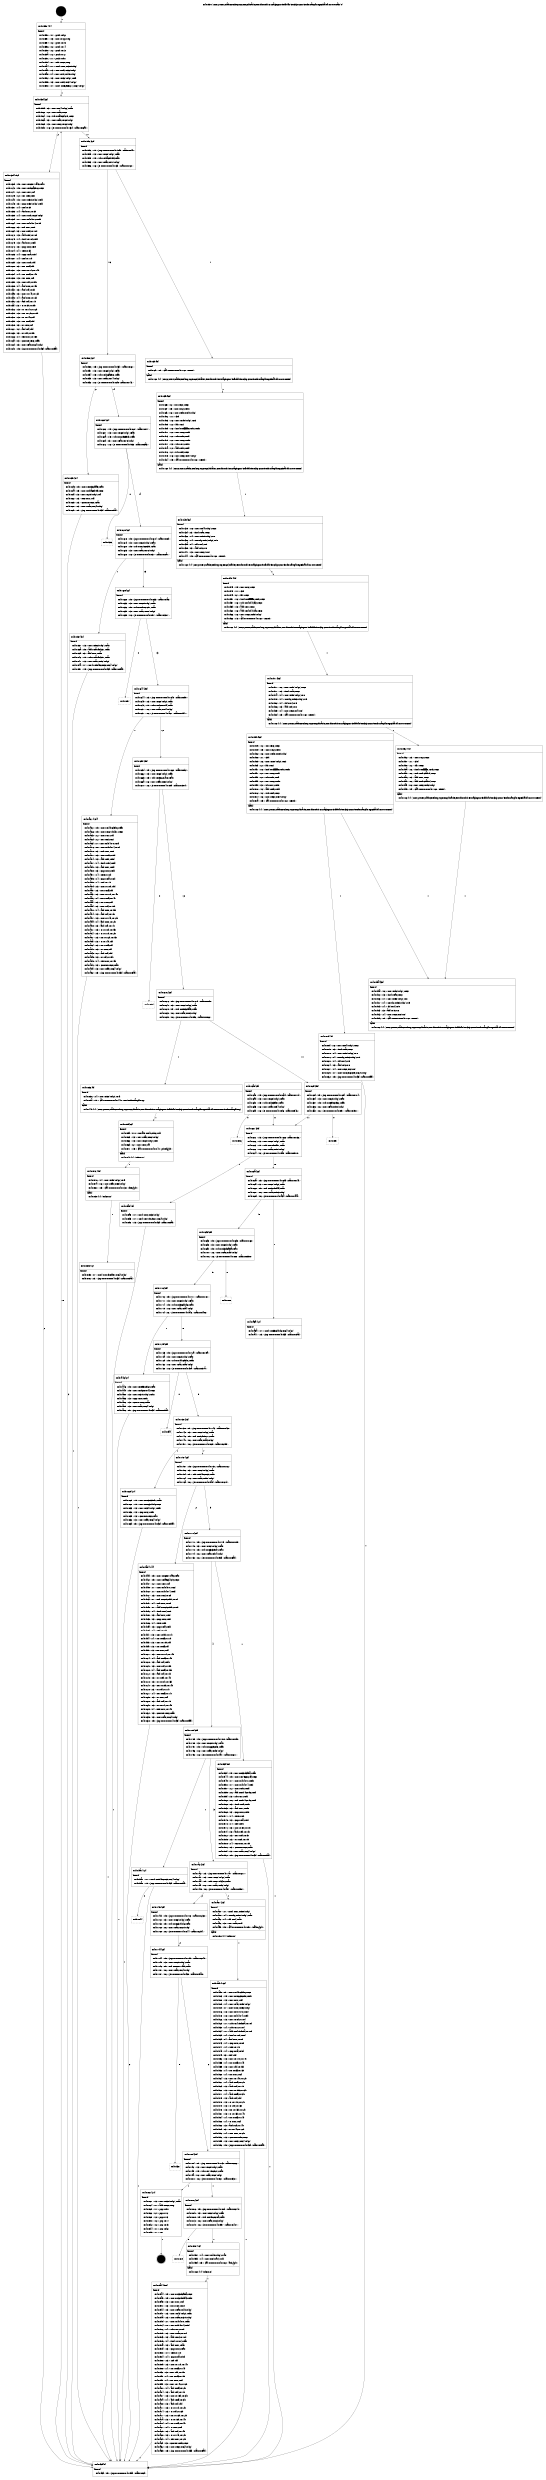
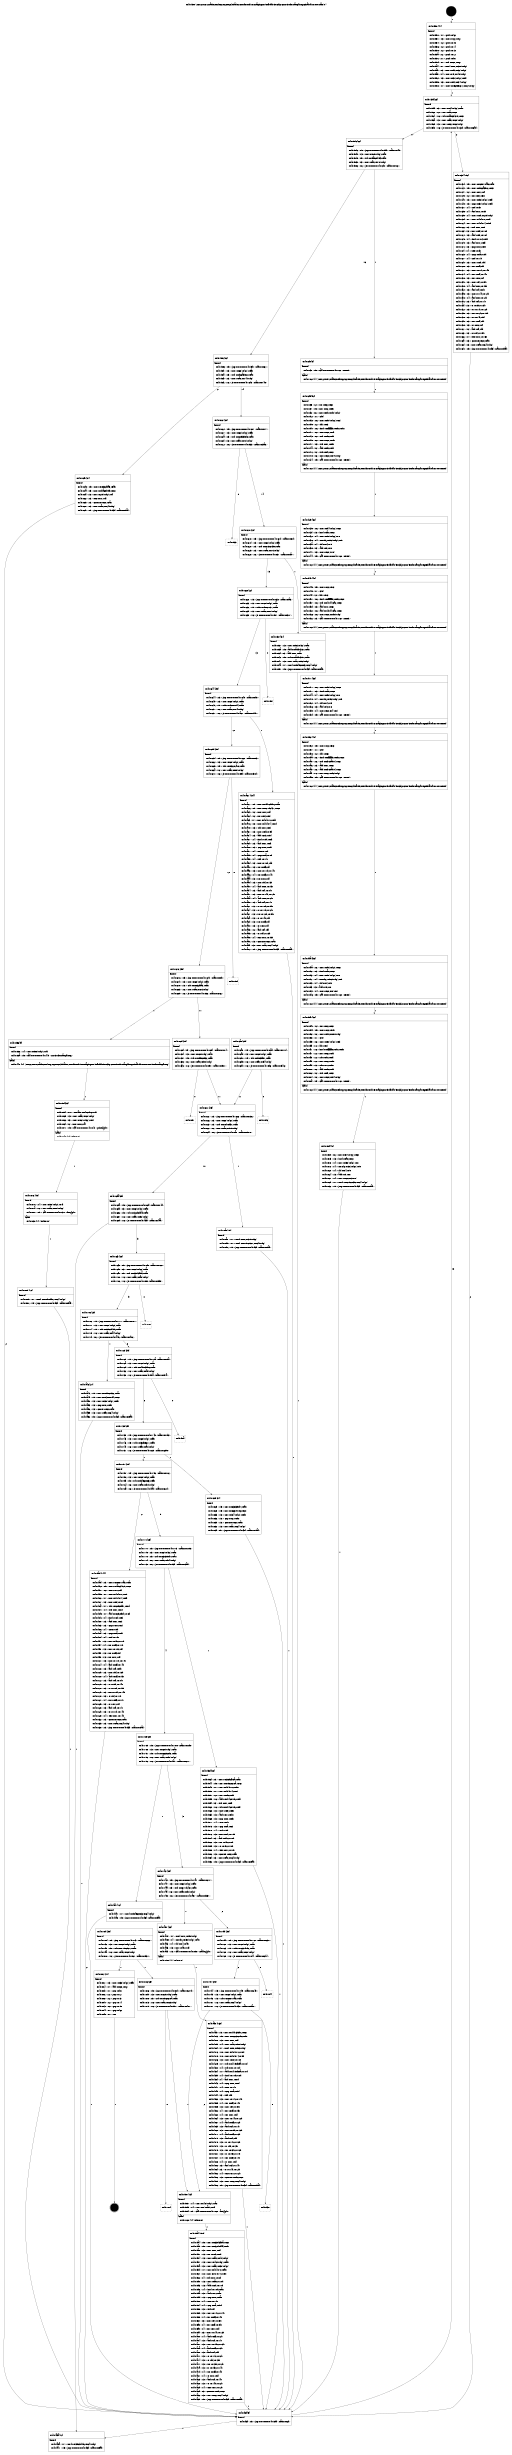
(384, 896) -> (374, 1010)
(141, 1900) -> (262, 1974)
(274, 1960) -> (171, 2429)
(193, 2064) -> (189, 2099)
